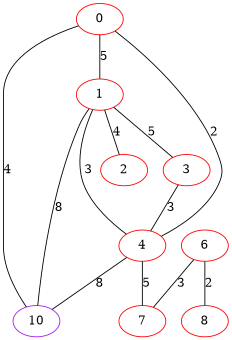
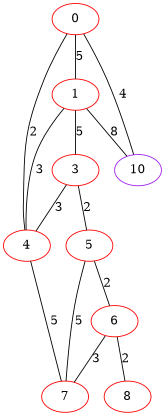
(124, 170) -> none
none -> (89, 246)
(89, 283) -> none
